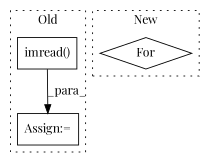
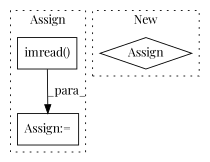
(48, 21) -> (48, 21)
(146, 53) -> (146, 53)
